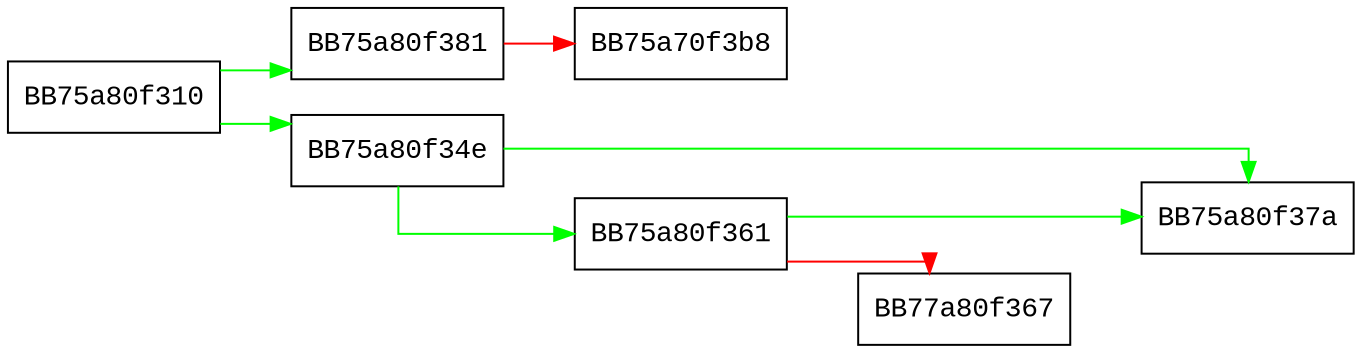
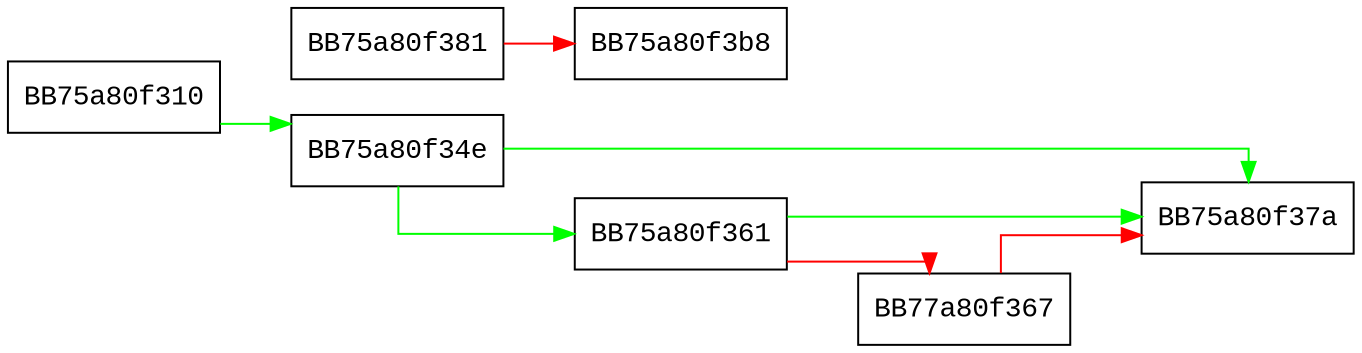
(681, 44) -> (681, 44)
(245, 70) -> none
none -> (1042, 235)
